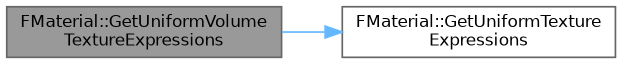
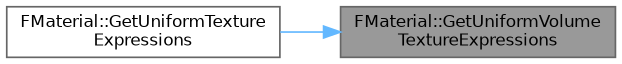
(303, 32) -> (302, 32)
